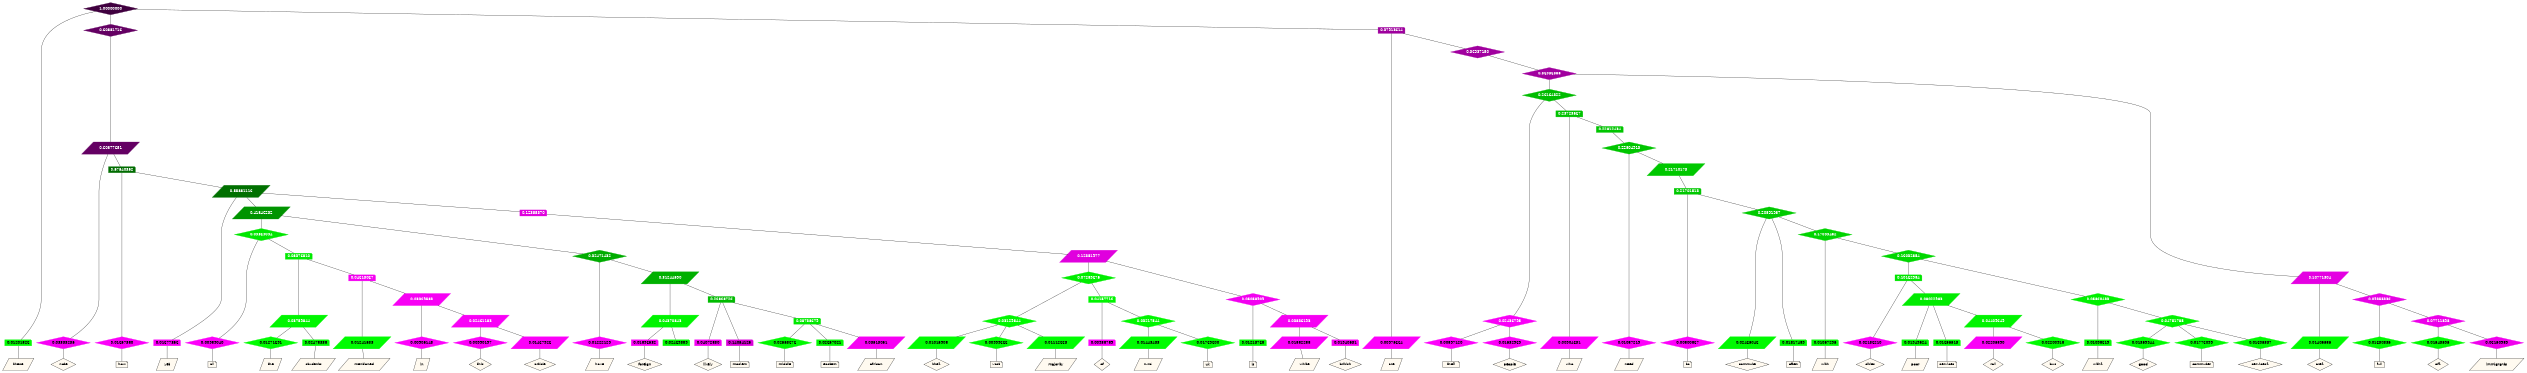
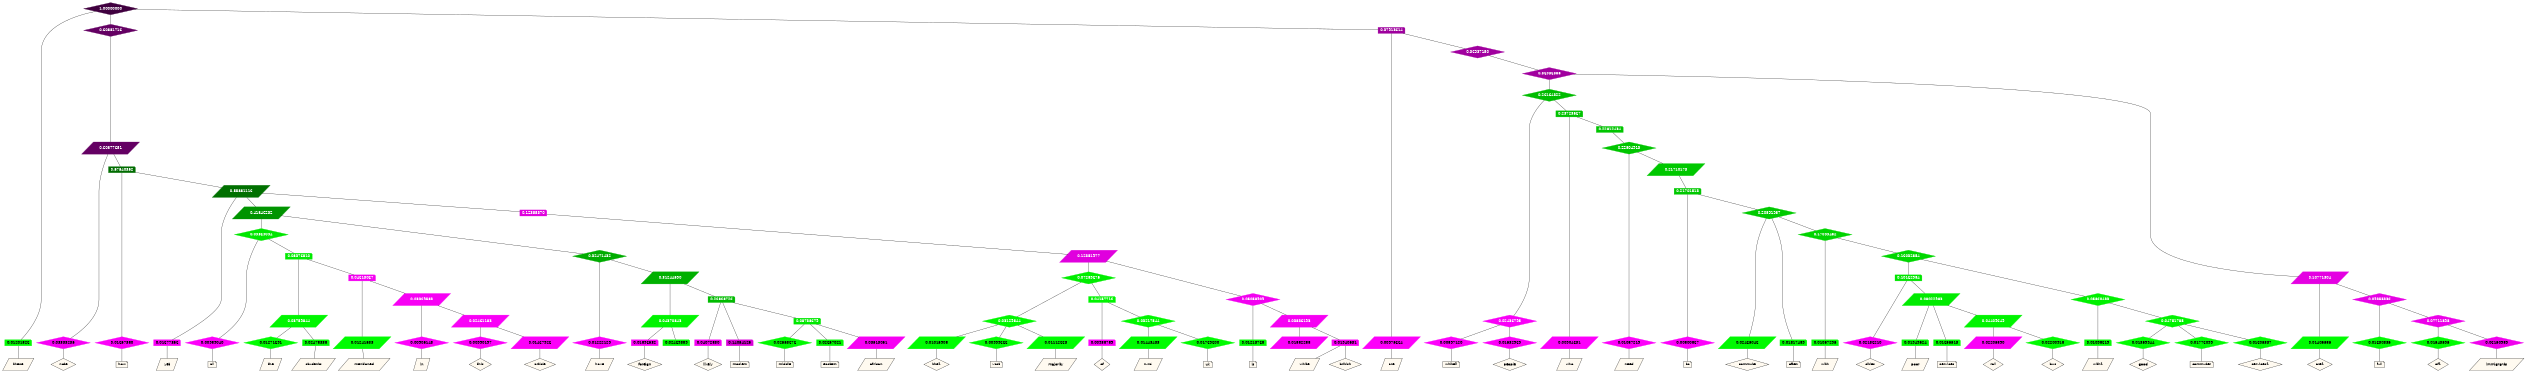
(1302, 354) -> (1328, 352)
(1451, 364) -> (1451, 364)
